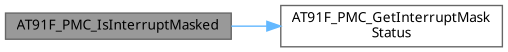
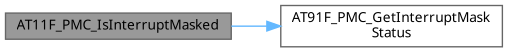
(118, 26) -> (118, 26)
